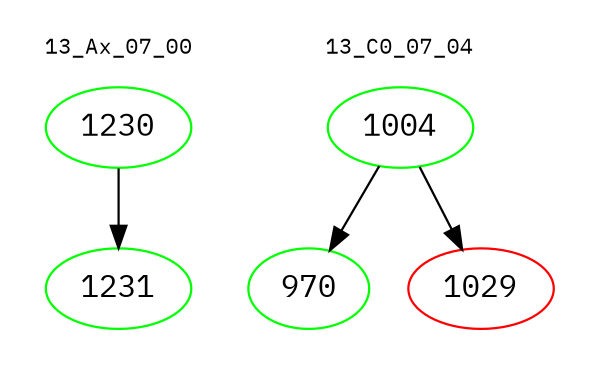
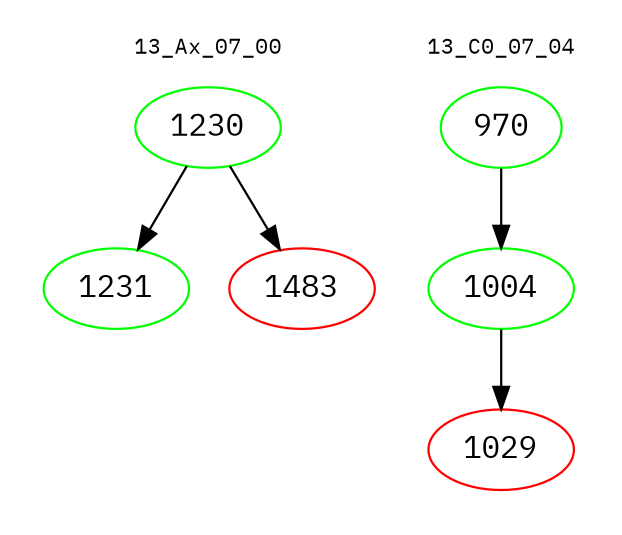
(360, 198) -> (501, 197)
none -> (302, 289)
